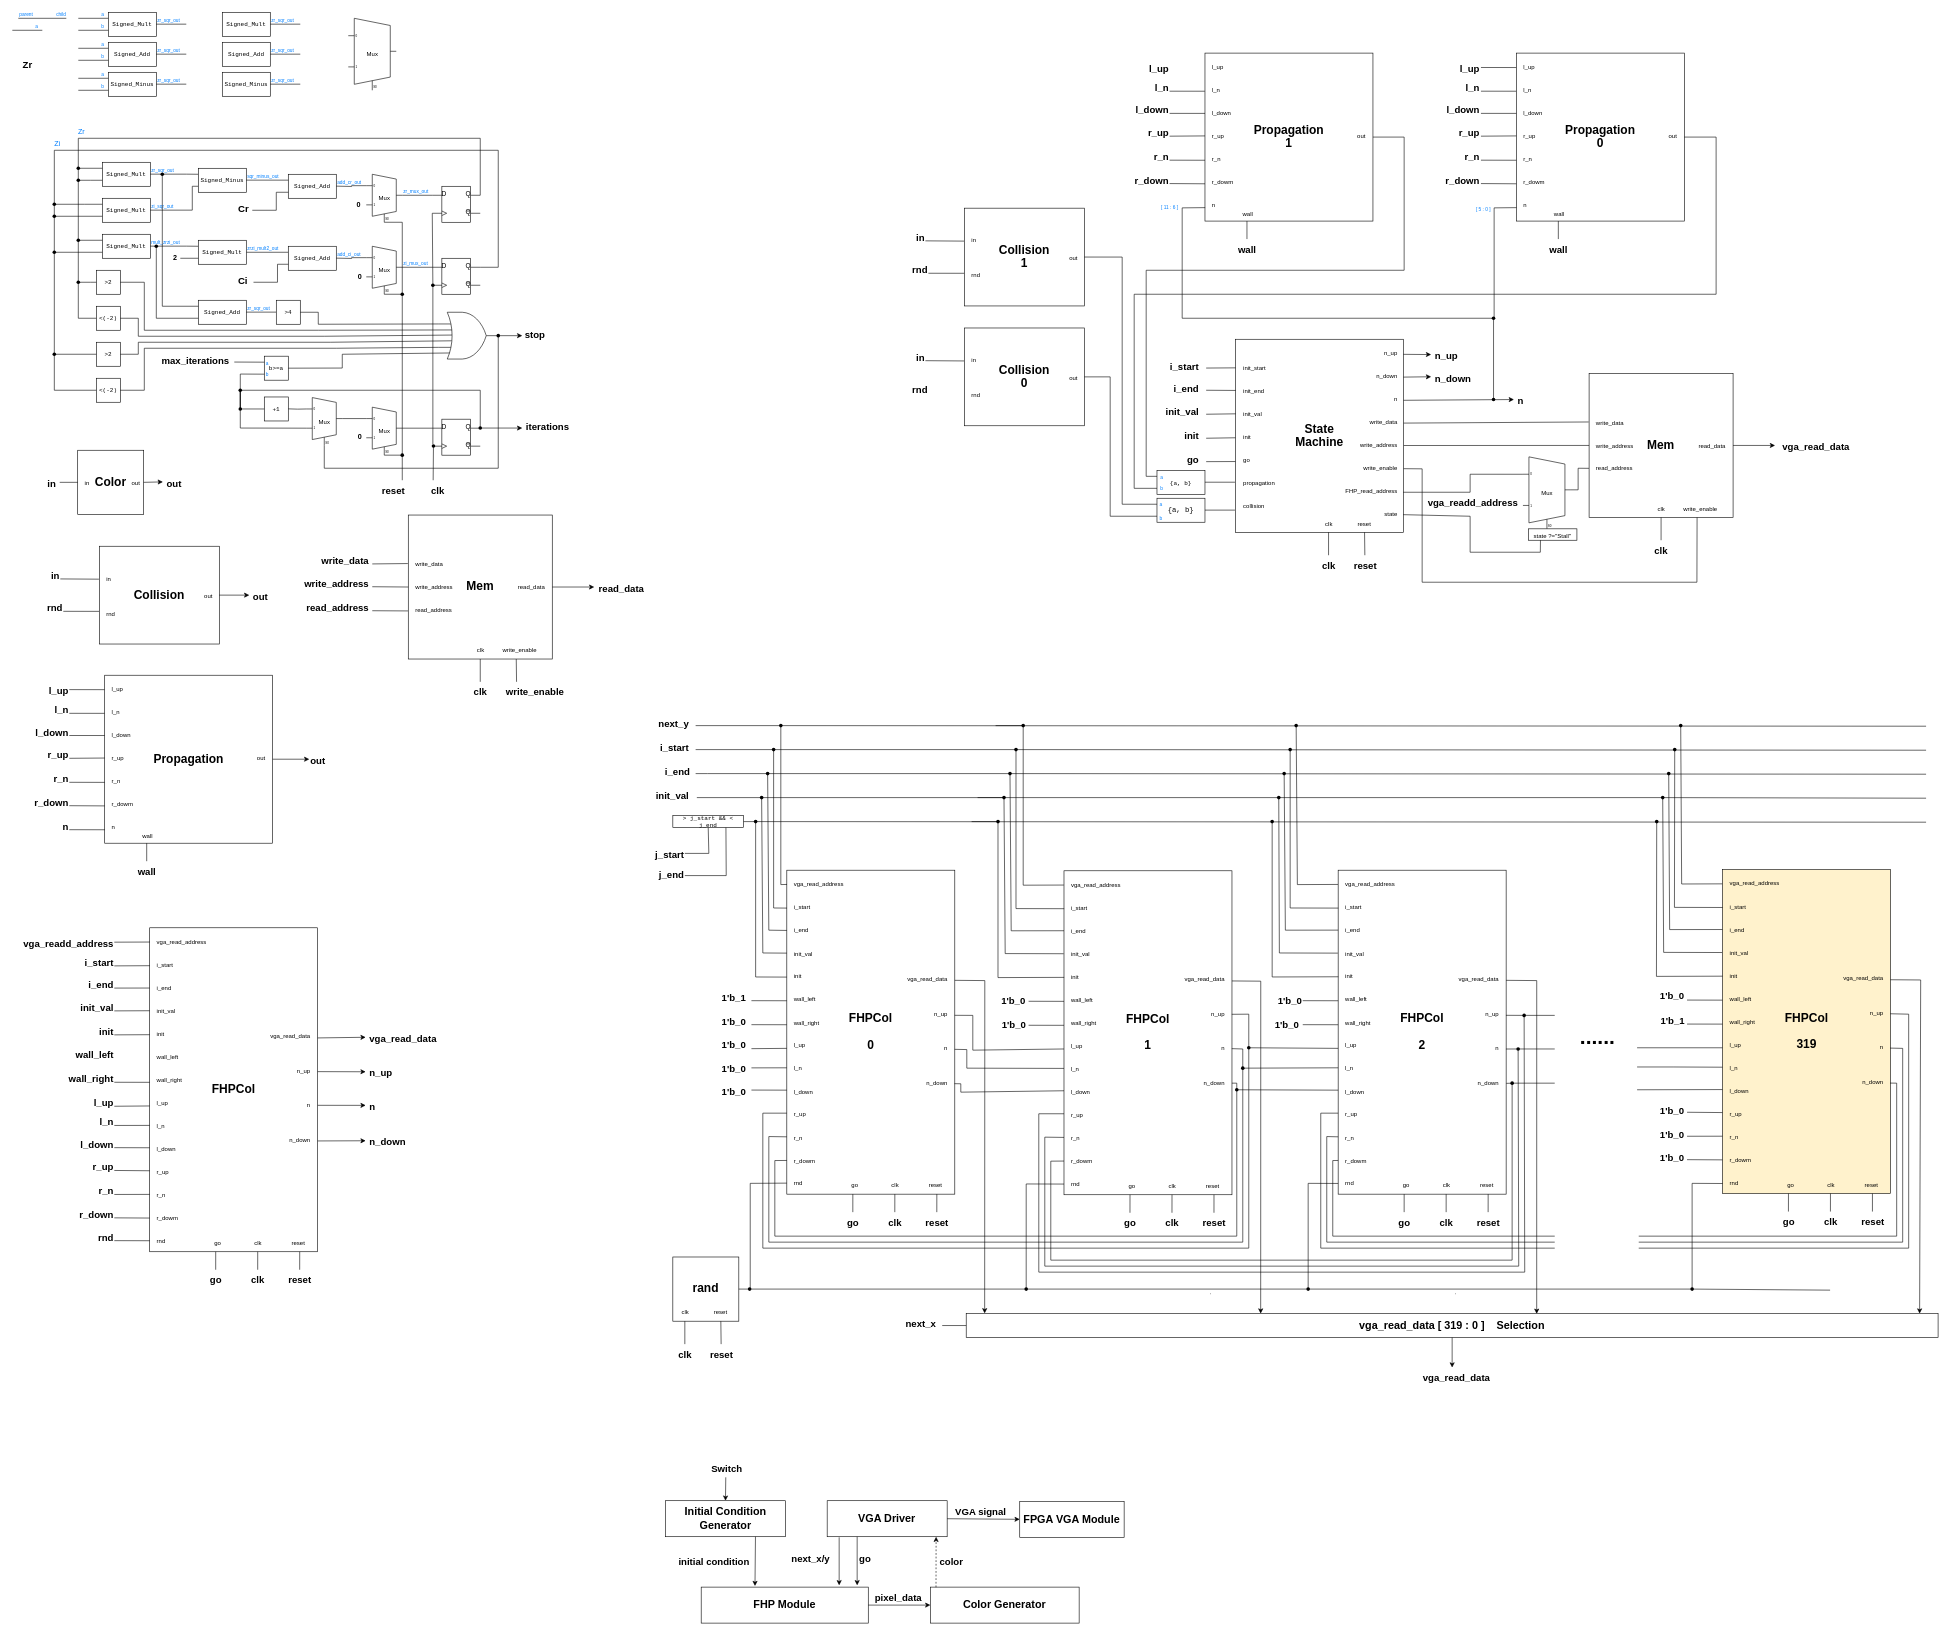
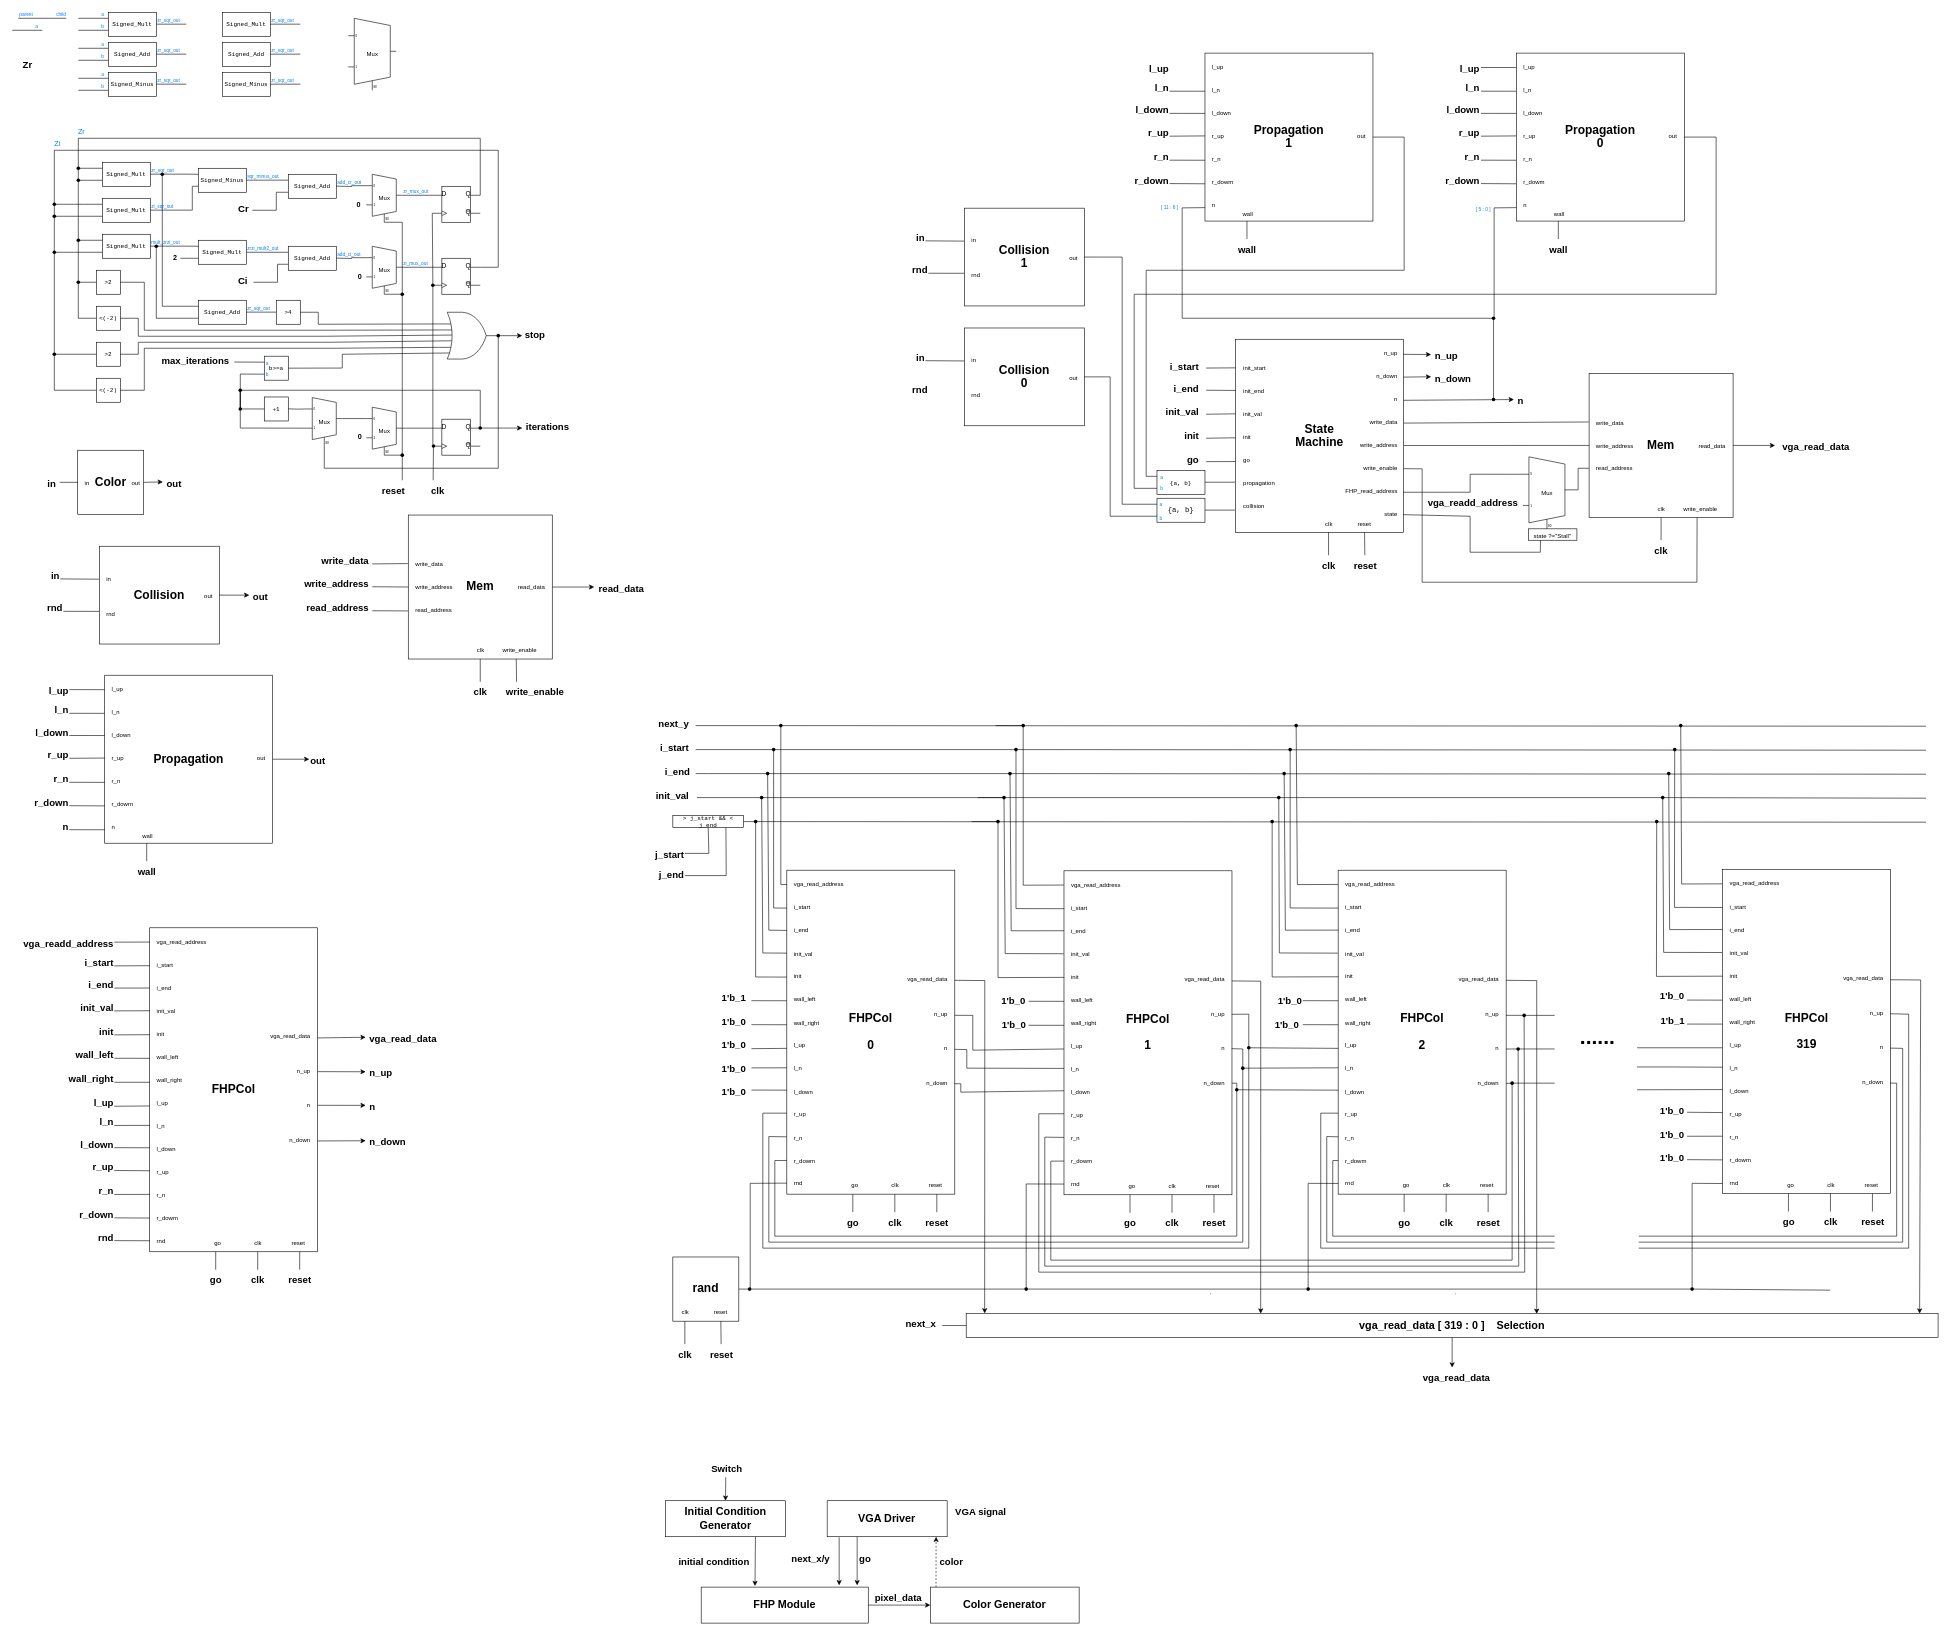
(1807, 1032) -> (1807, 1032)
none -> (131, 1058)
(1014, 1519) -> none
(1072, 1520) -> none
